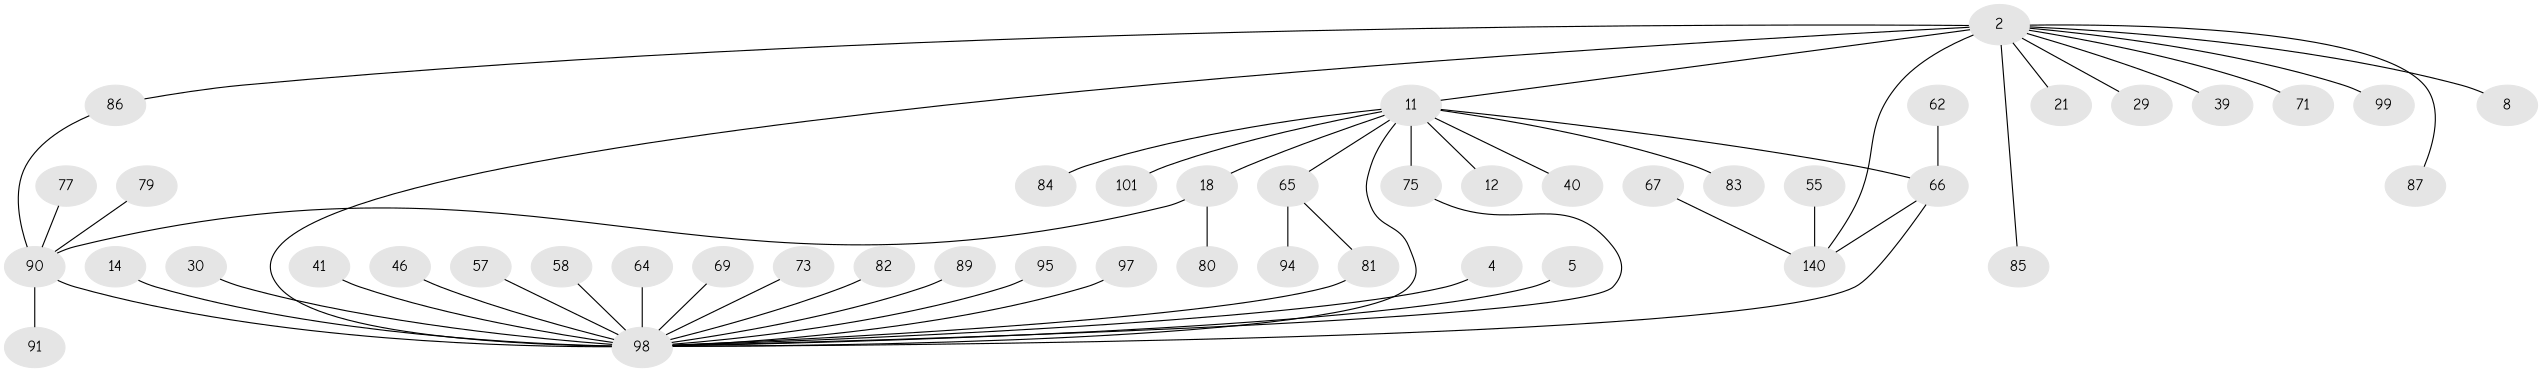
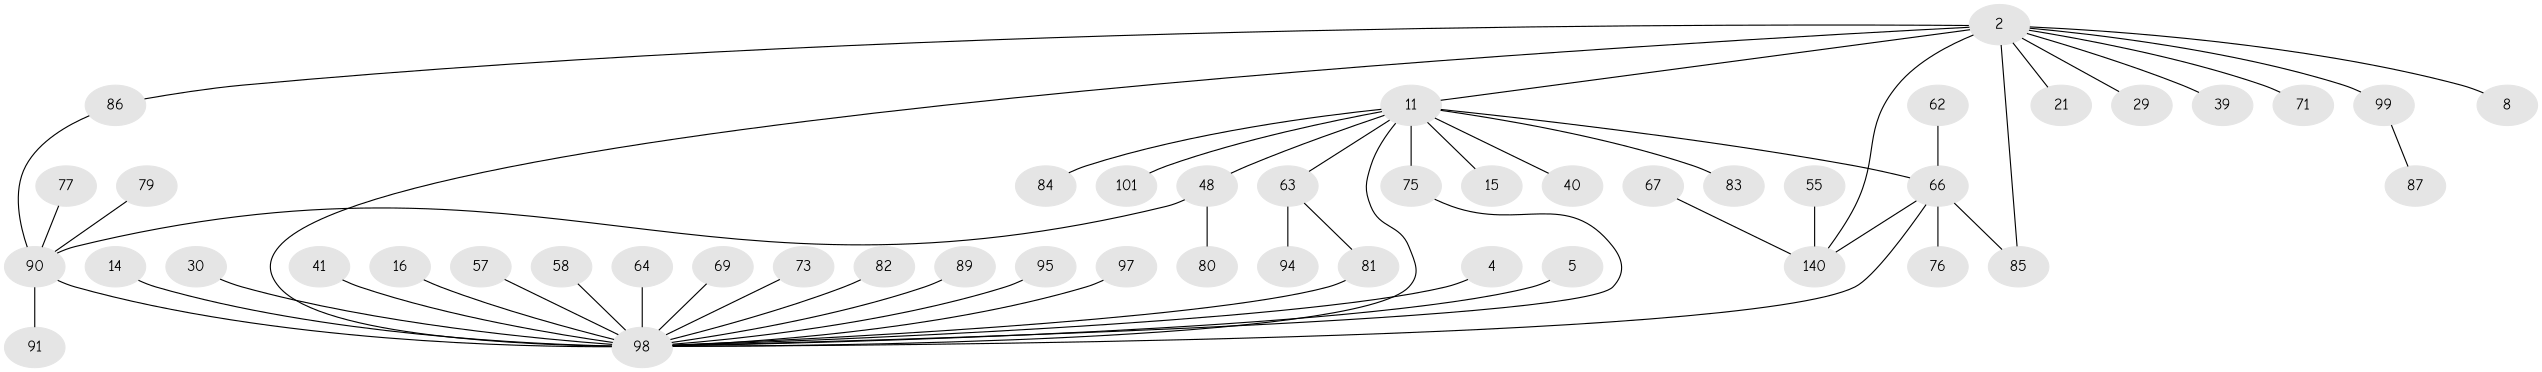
(2275, 37) -> (2400, 146)
(1207, 186) -> (1207, 186)
(1288, 186) -> (1288, 186)
(1492, 186) -> (1492, 186)
none -> (1978, 226)
(400, 267) -> (400, 267)
none -> (1938, 267)
